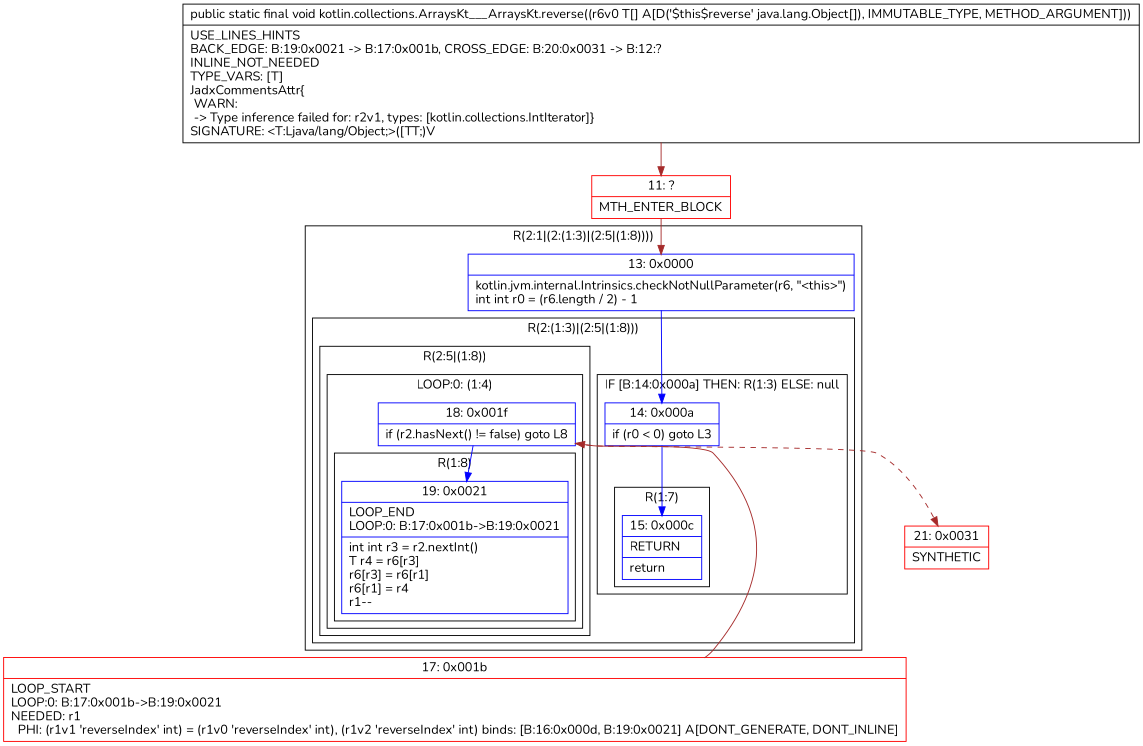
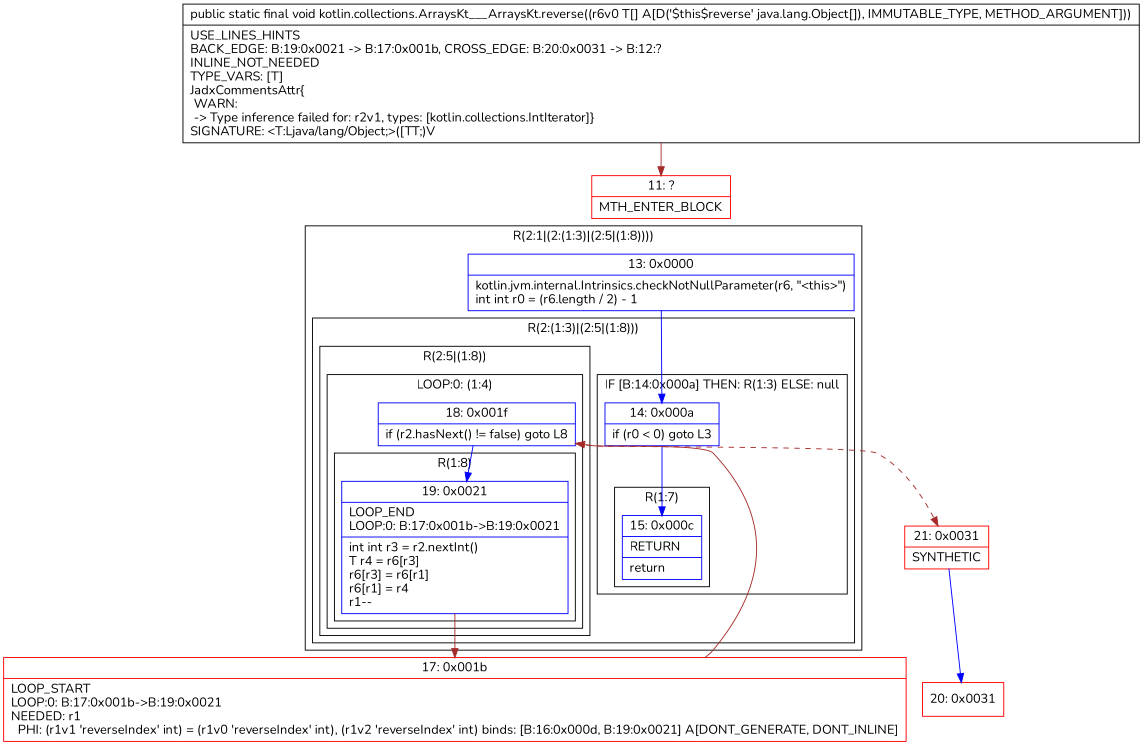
(661, 232) -> none
none -> (455, 631)
none -> (963, 699)
